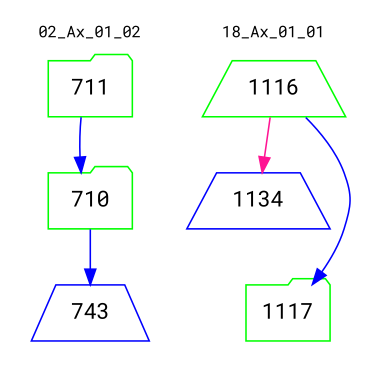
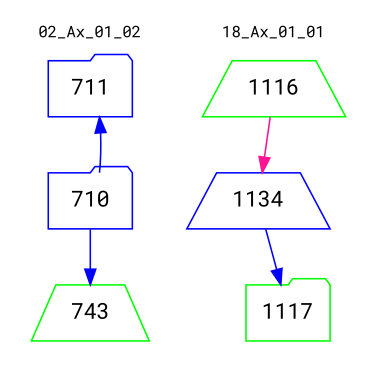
(90, 89) -> (90, 89)
(80, 137) -> (101, 153)
(349, 191) -> (271, 249)
(90, 201) -> (90, 201)
(90, 313) -> (90, 313)
